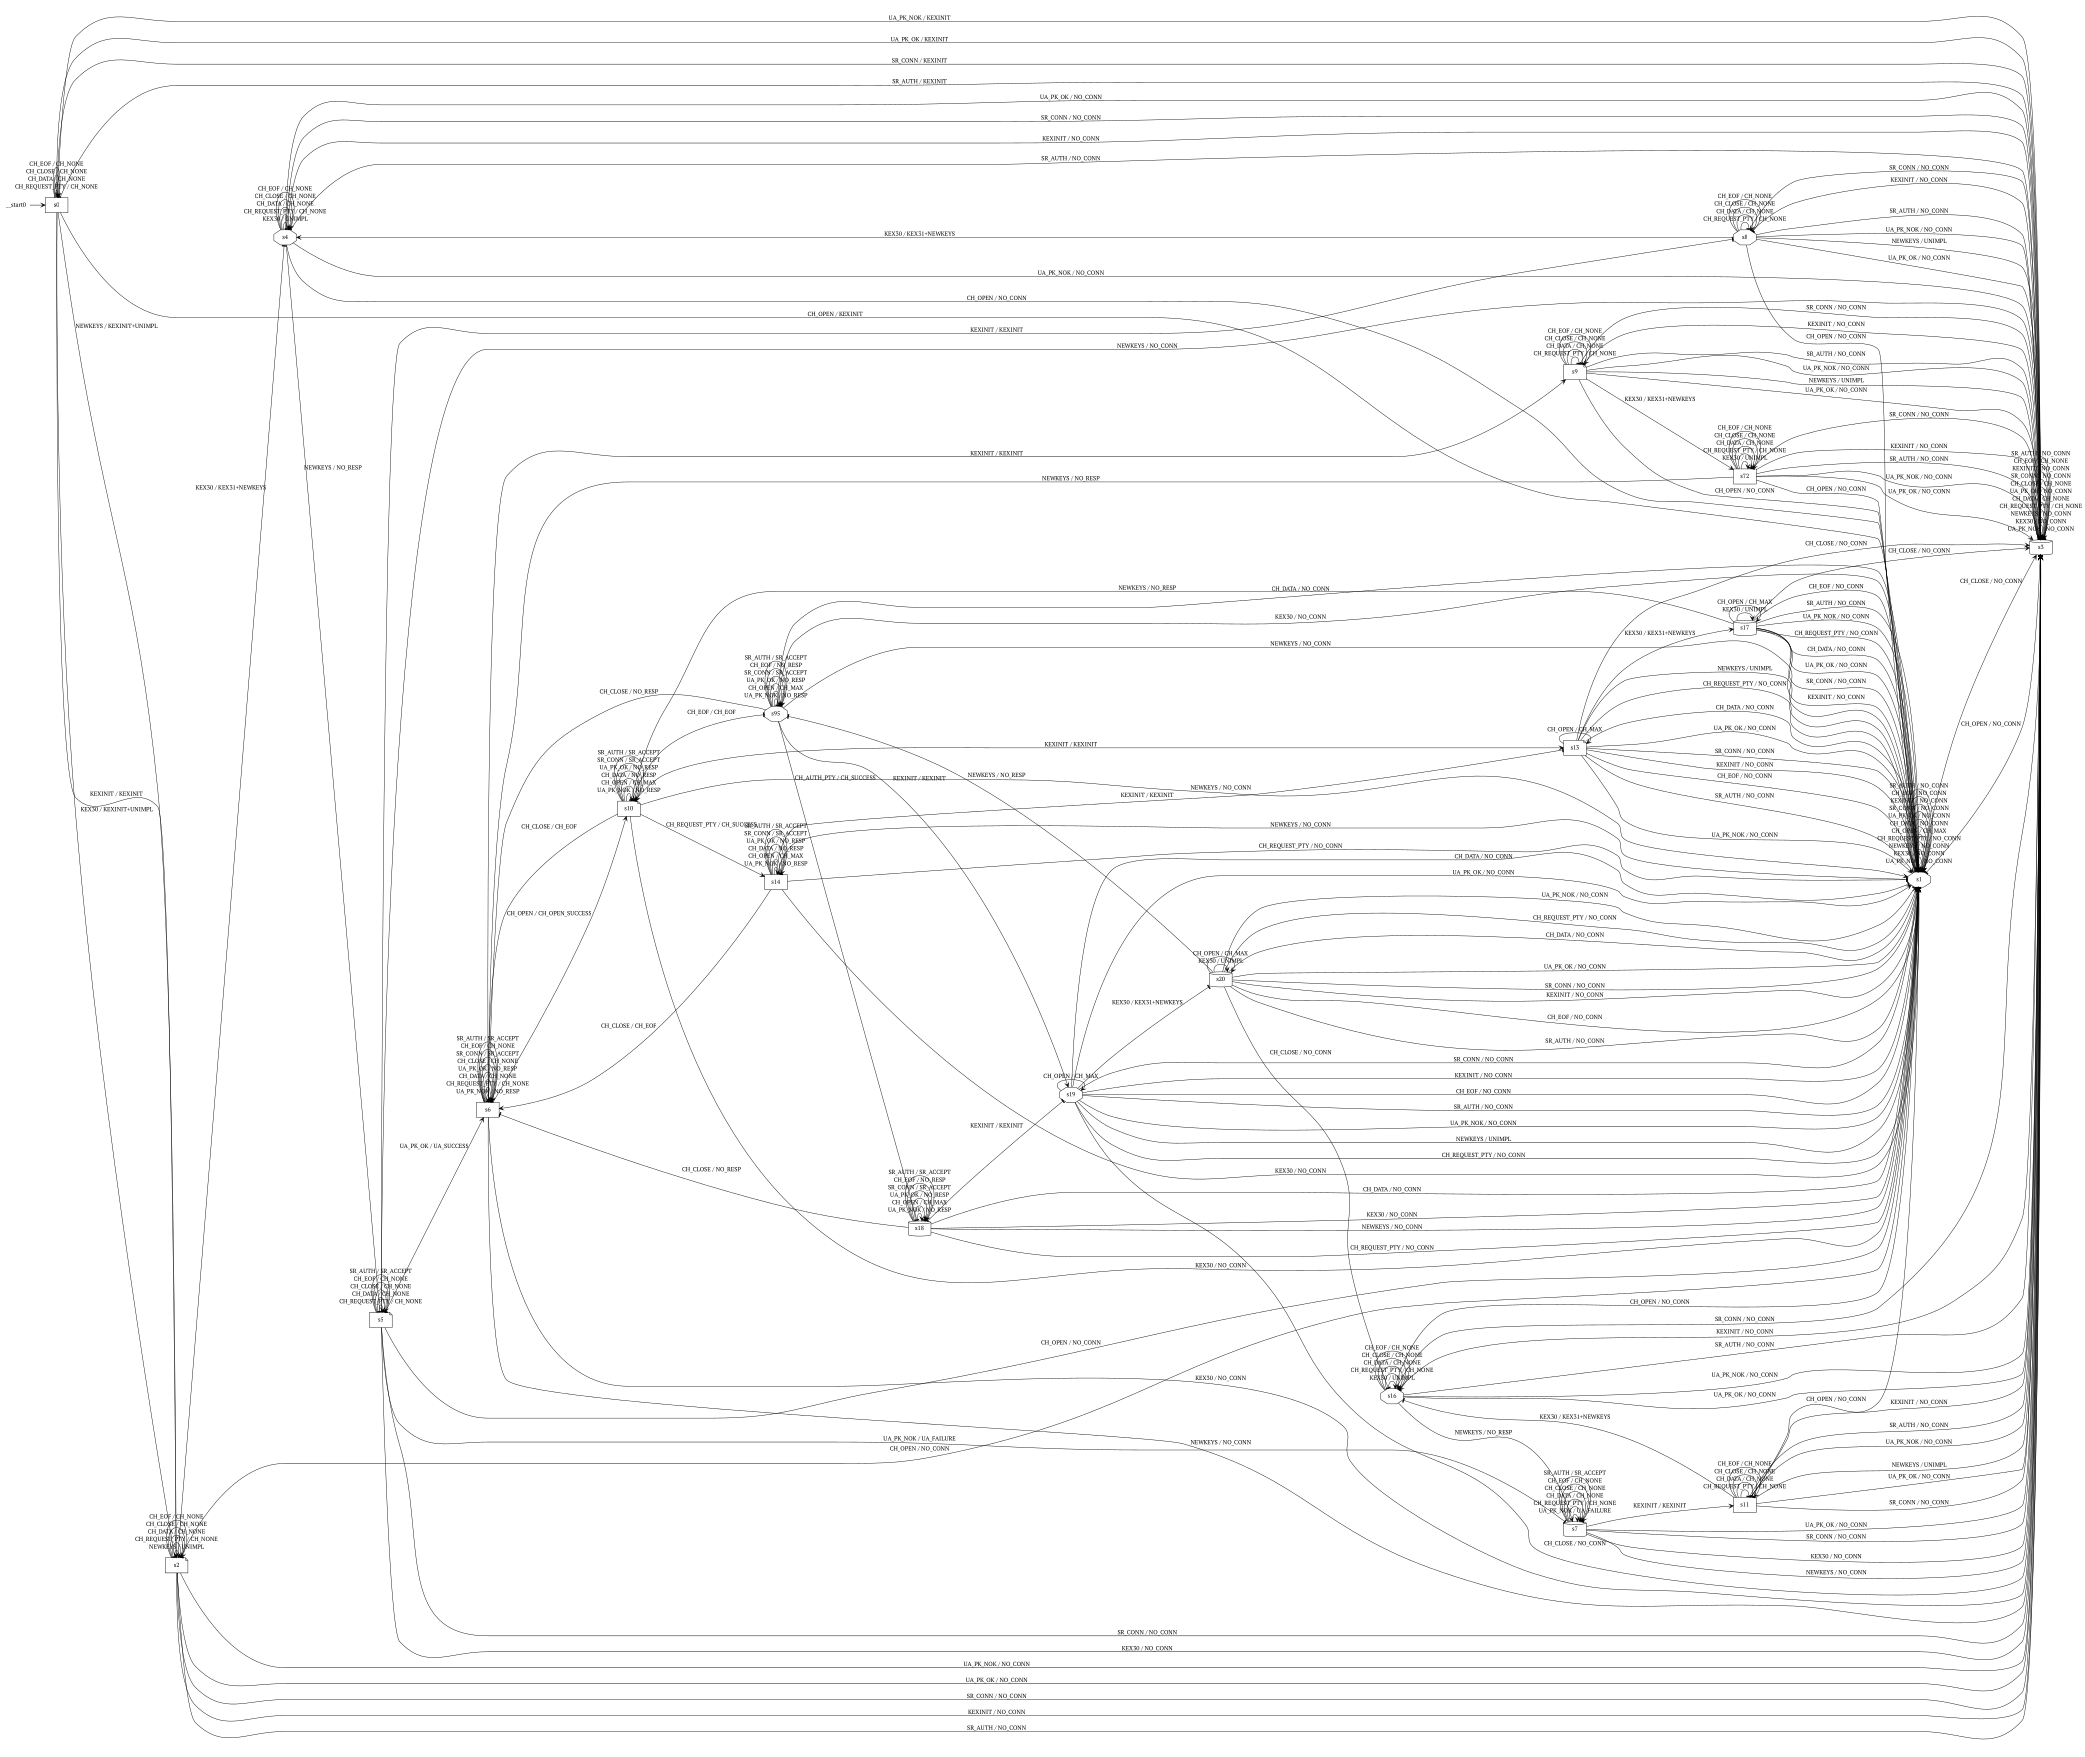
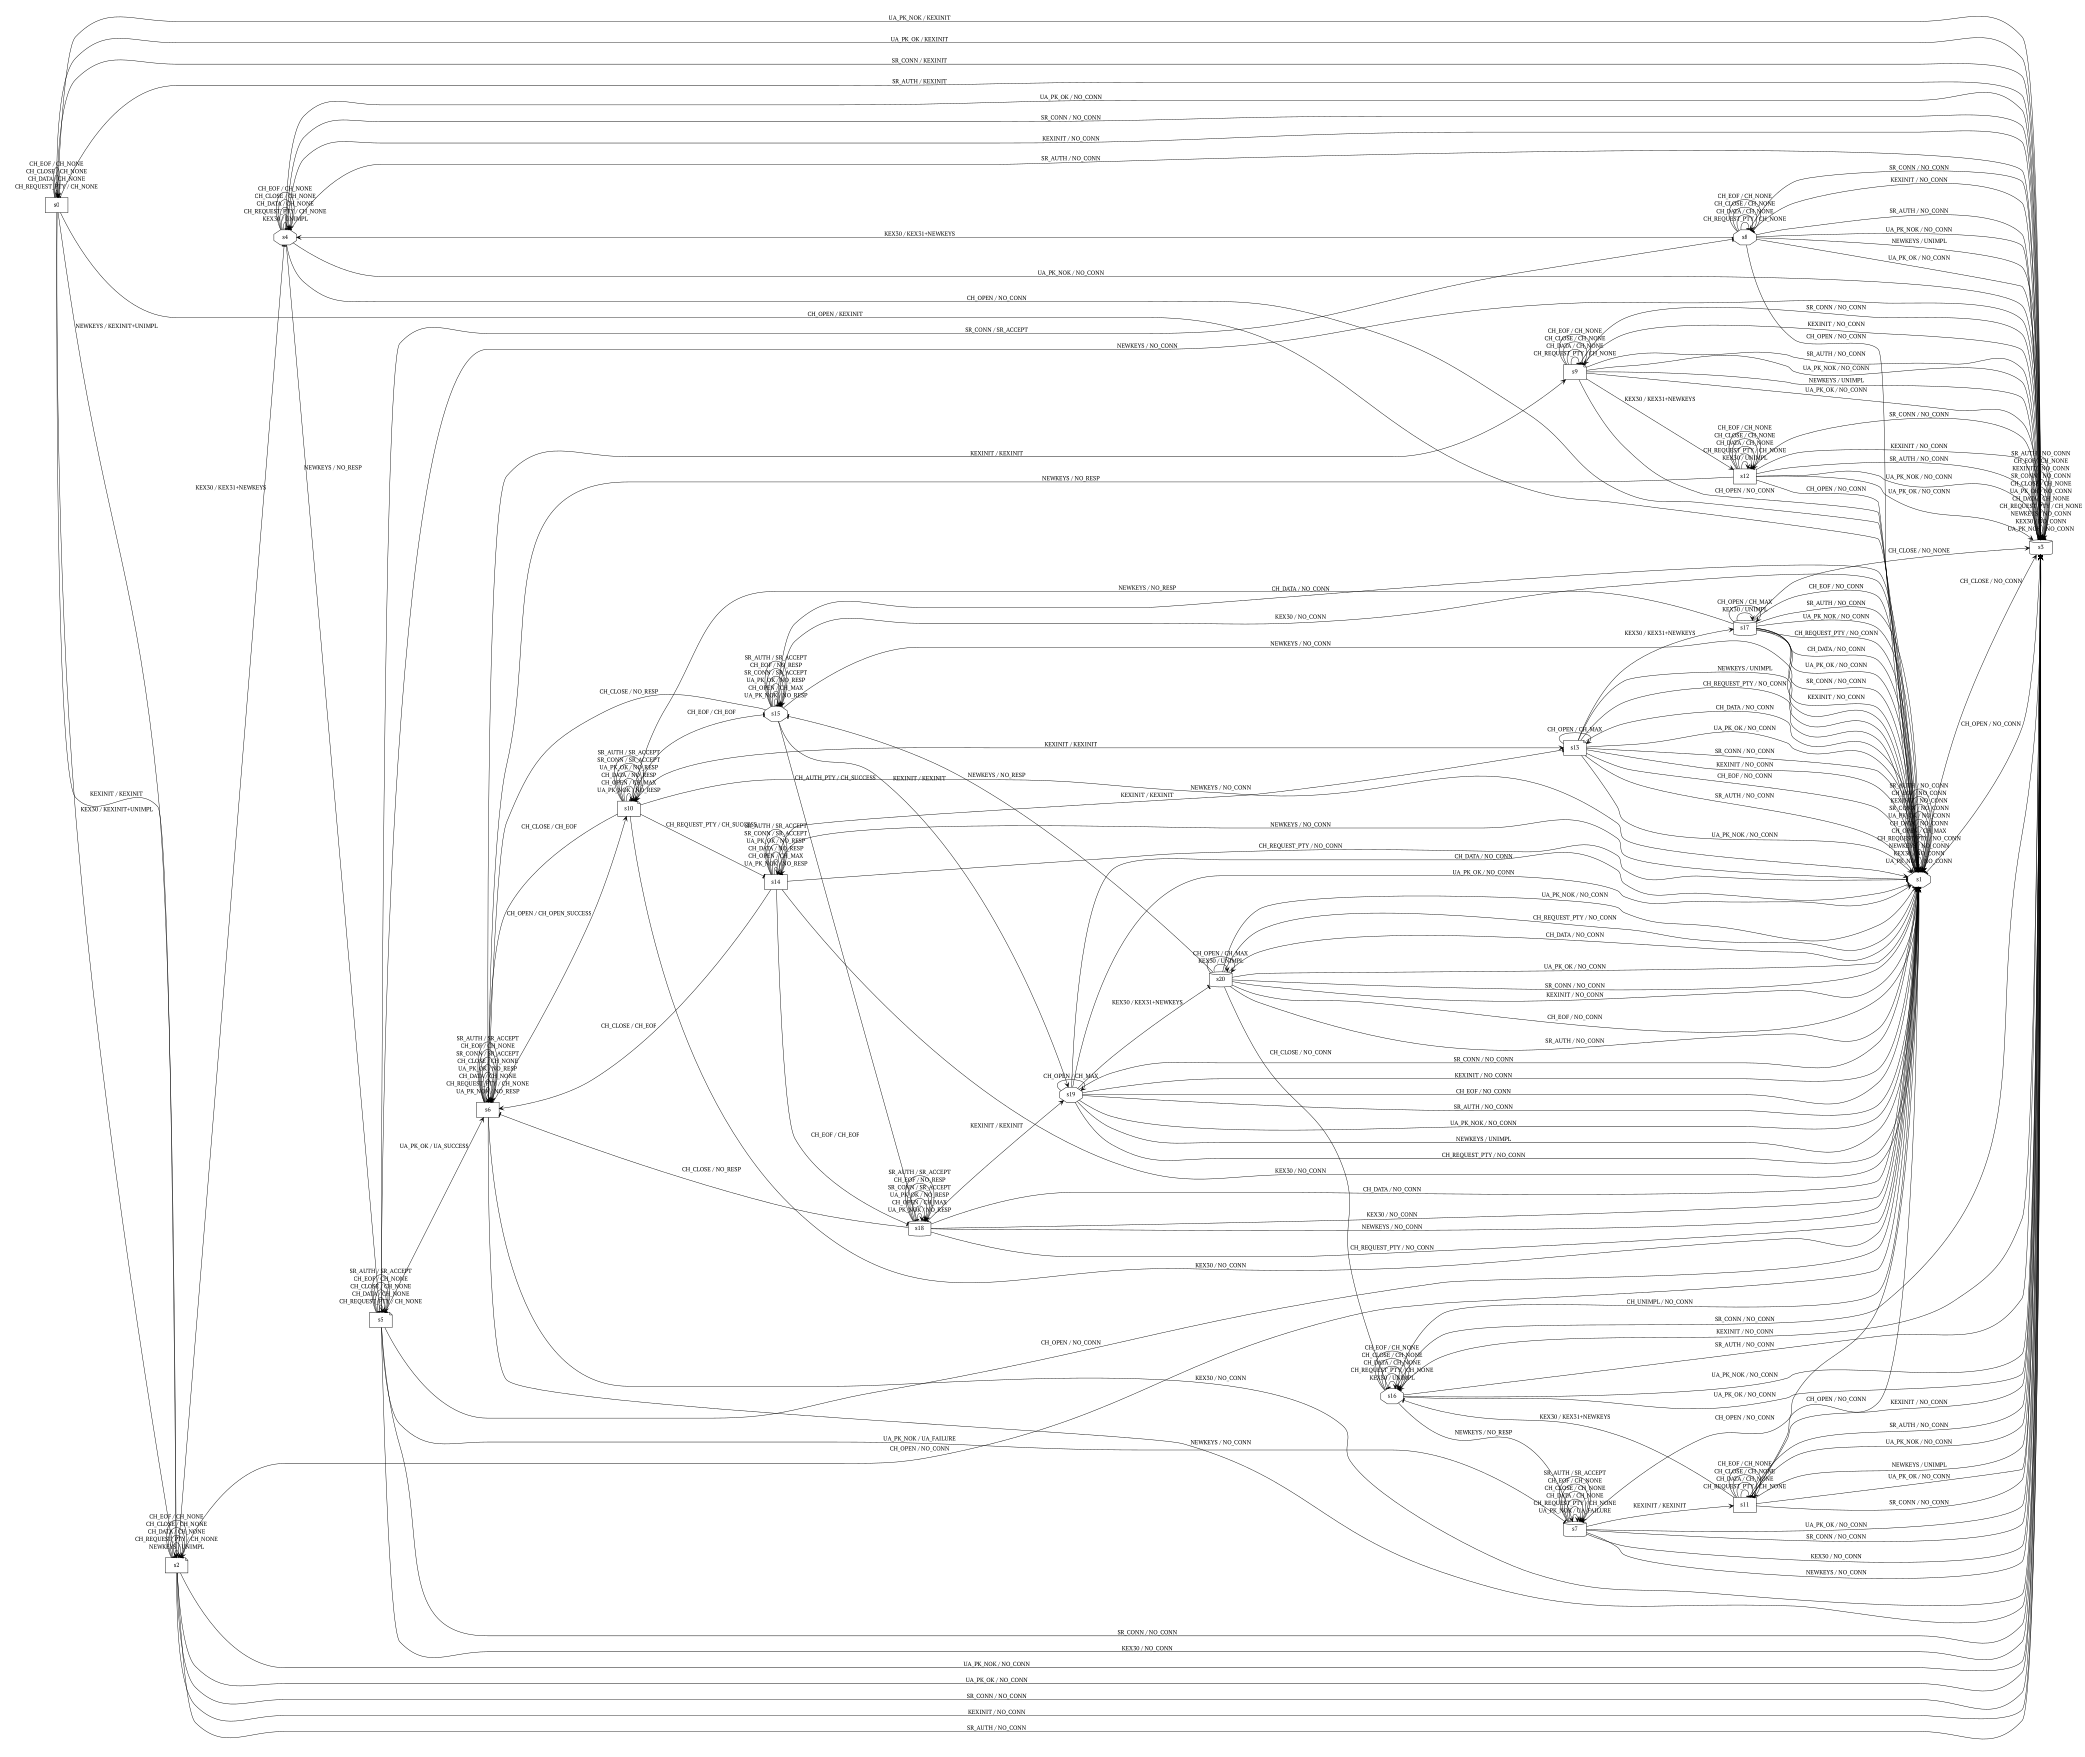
(16, 205) -> none
(997, 330) -> (997, 330)
(1745, 476) -> (1745, 476)
(1919, 551) -> (1919, 551)
(1758, 570) -> none
(776, 714) -> (776, 714)
(702, 845) -> (702, 845)
none -> (786, 1086)
(993, 1160) -> (993, 1160)
none -> (1884, 1291)
(1660, 1302) -> (1660, 1302)
(1958, 1592) -> none
